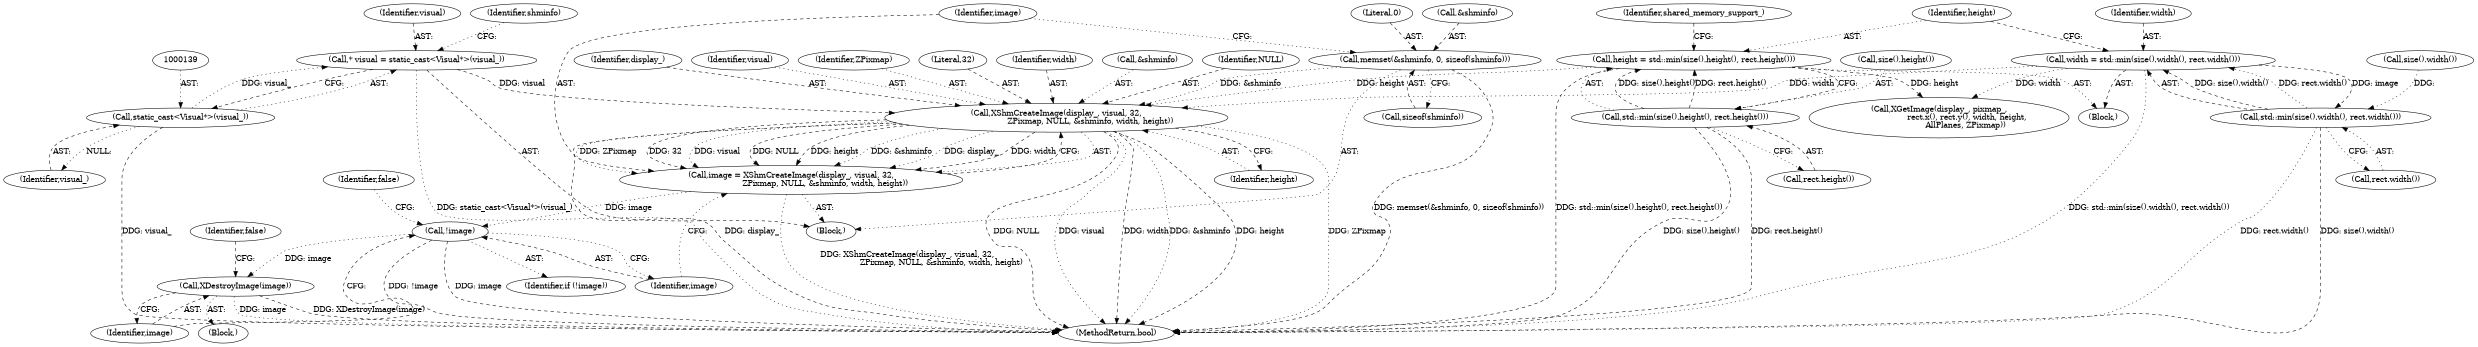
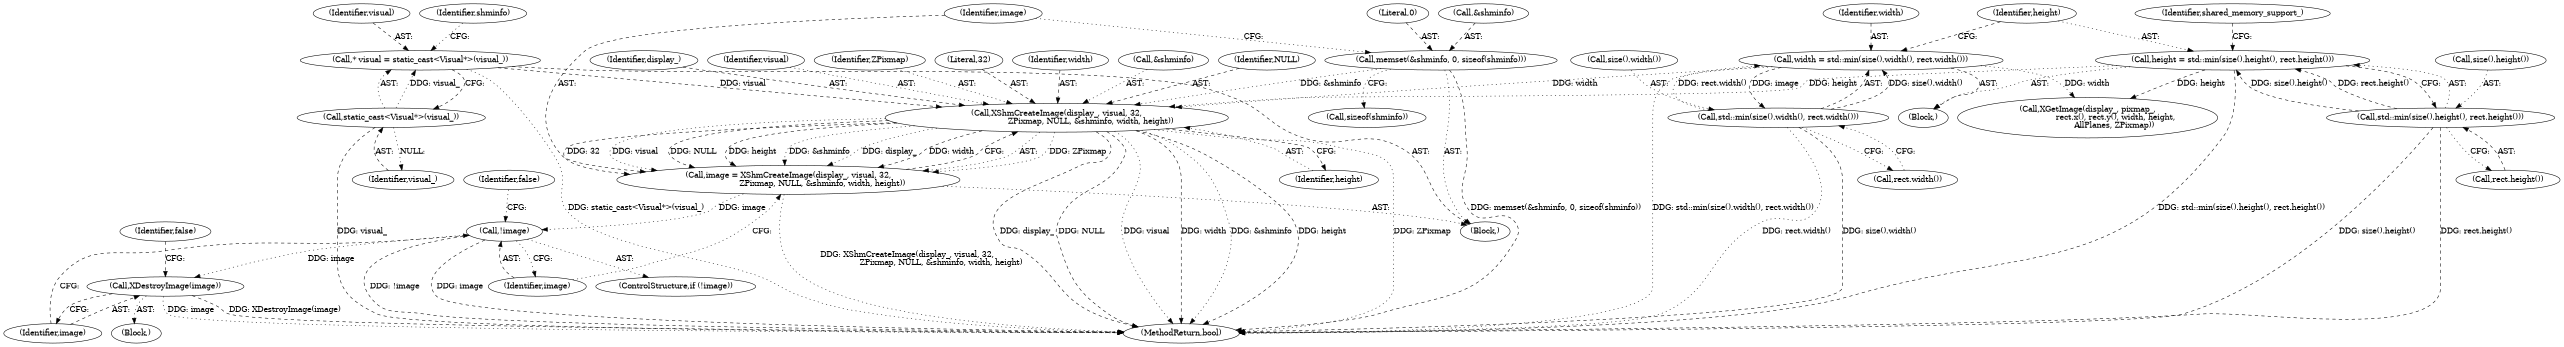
(181, 60) -> none
(2425, 84) -> (1661, 84)
(1408, 92) -> none
(2386, 152) -> (1907, 152)
(566, 287) -> (676, 287)
